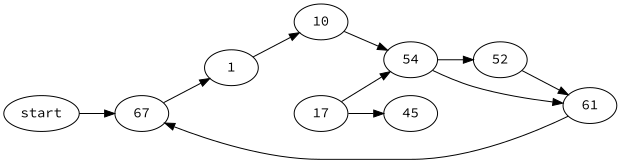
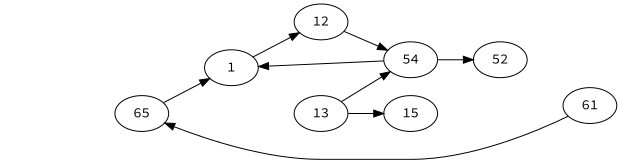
(321, 22) -> (321, 22)
(541, 80) -> none
(491, 91) -> (326, 64)
(42, 114) -> none
(142, 114) -> (142, 114)
(321, 114) -> (321, 114)
(411, 114) -> (411, 114)
